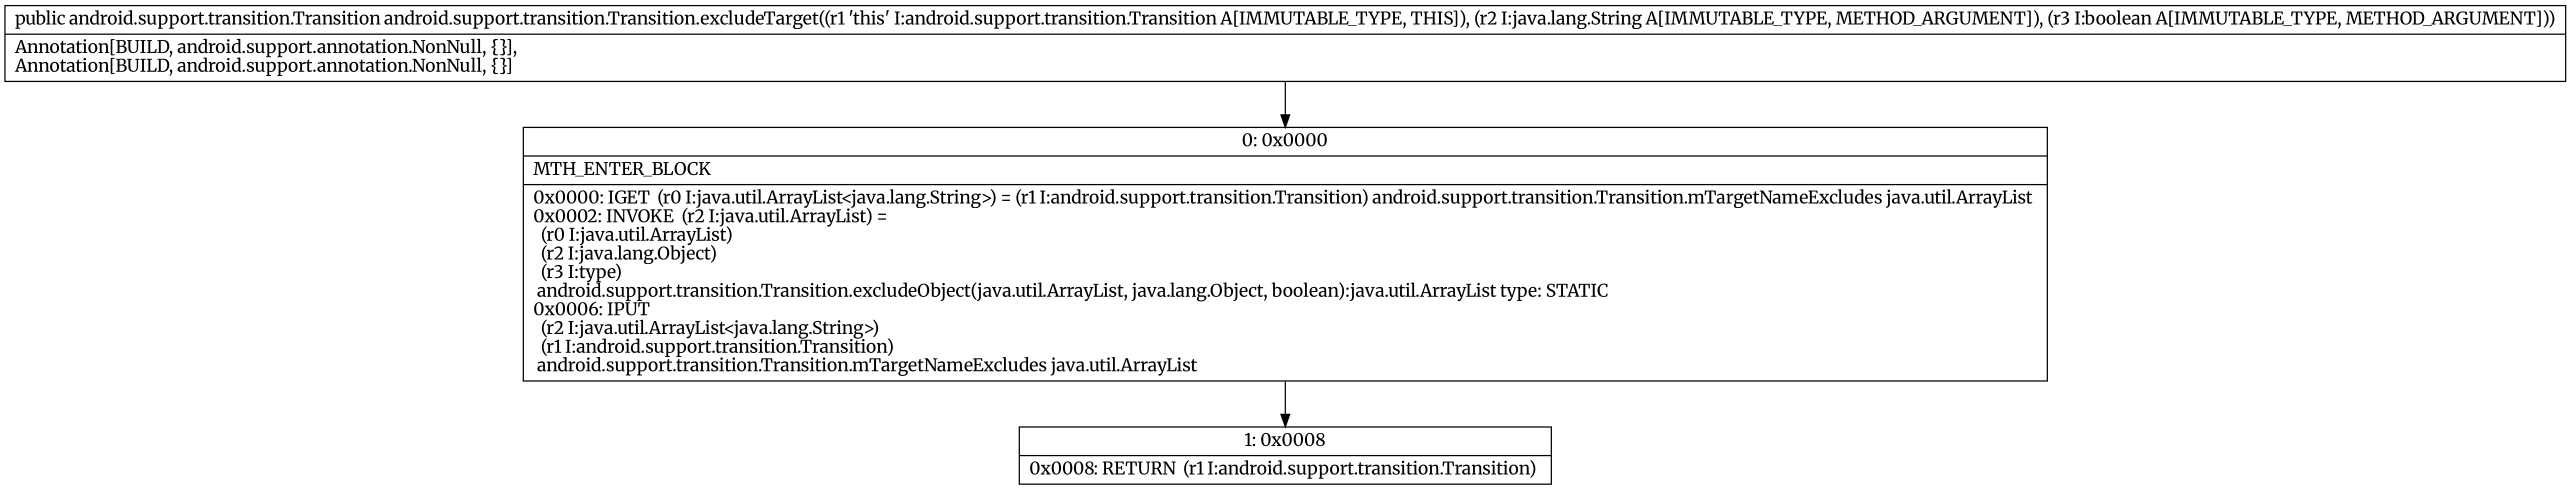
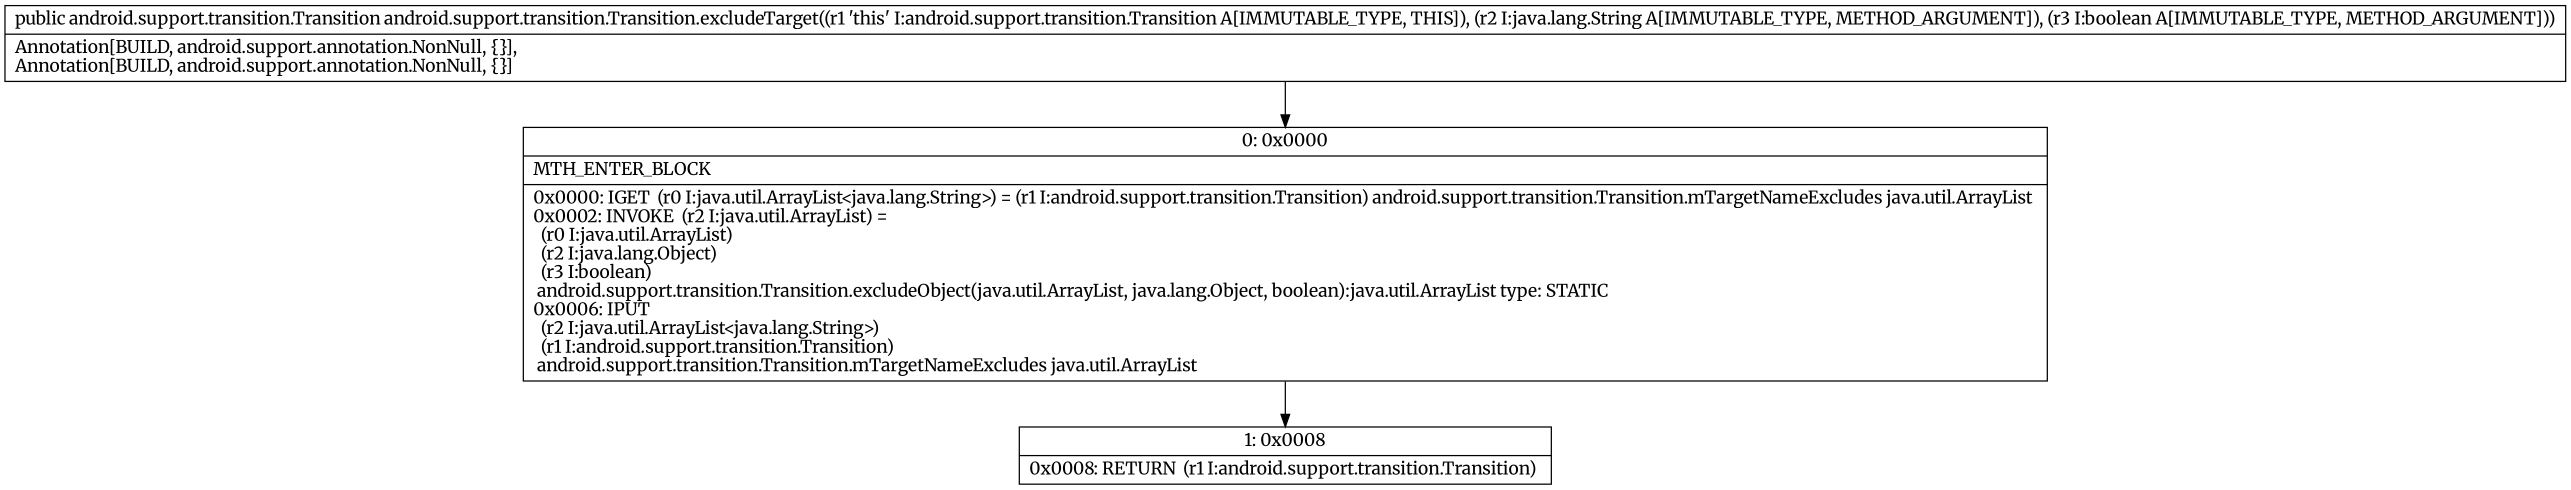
(578, 273) -> (593, 273)
